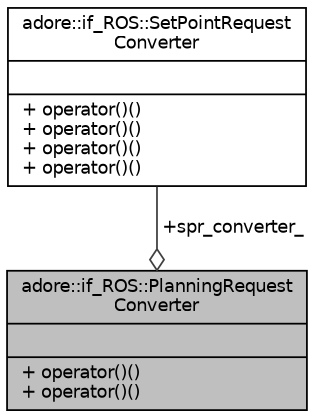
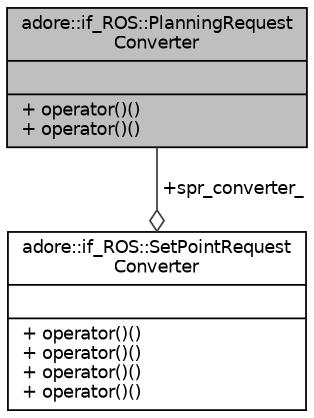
(157, 218) -> (157, 178)
